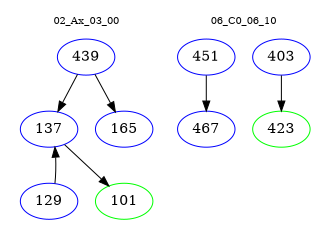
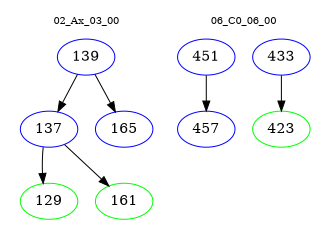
(244, 22) -> (244, 22)
(86, 57) -> (86, 57)
(281, 57) -> (281, 57)
(206, 129) -> (206, 129)
(56, 170) -> (42, 160)
(49, 201) -> (49, 201)
(124, 201) -> (124, 201)
